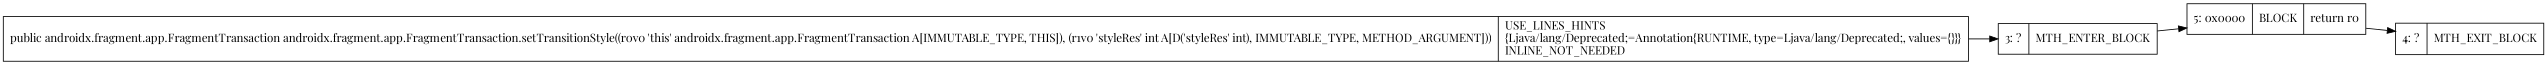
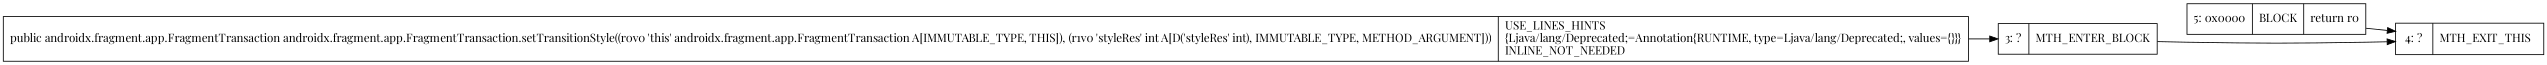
(2168, 30) -> (2272, 43)
(2485, 38) -> (2485, 38)
